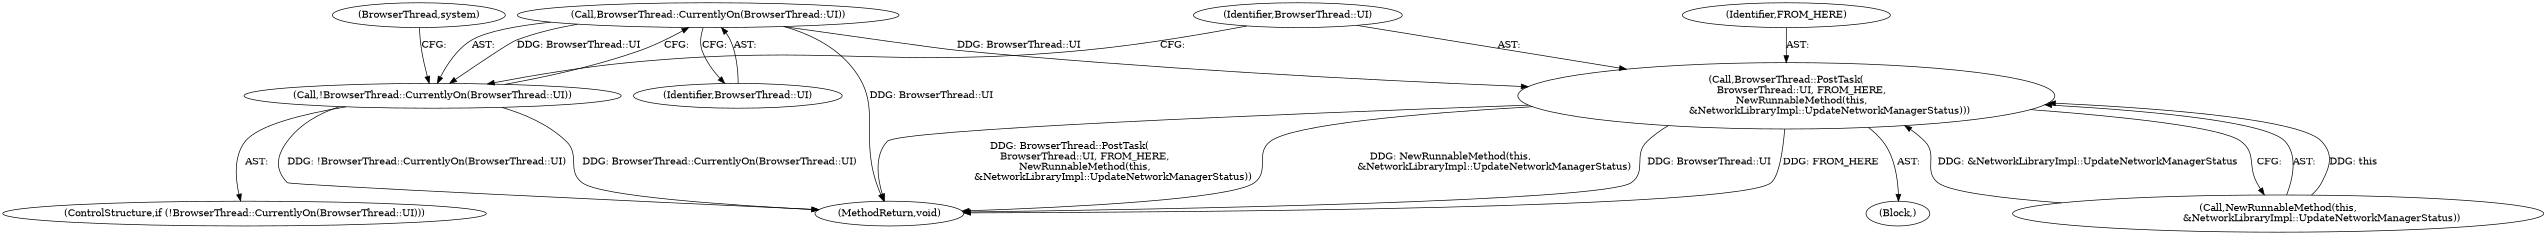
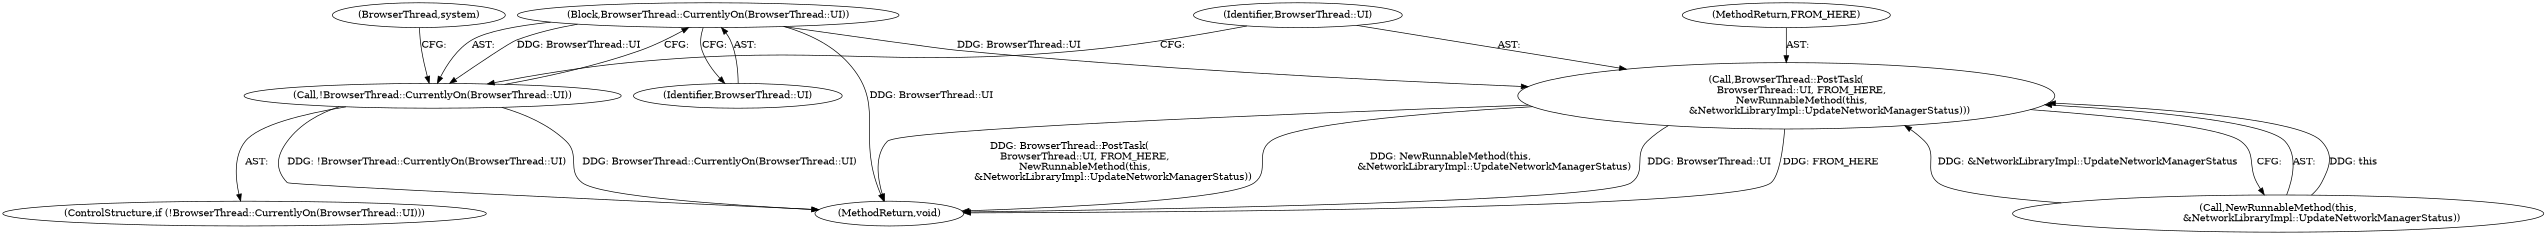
(708, 15) -> (708, 15)
(1786, 15) -> (1786, 15)
(1898, 214) -> none
